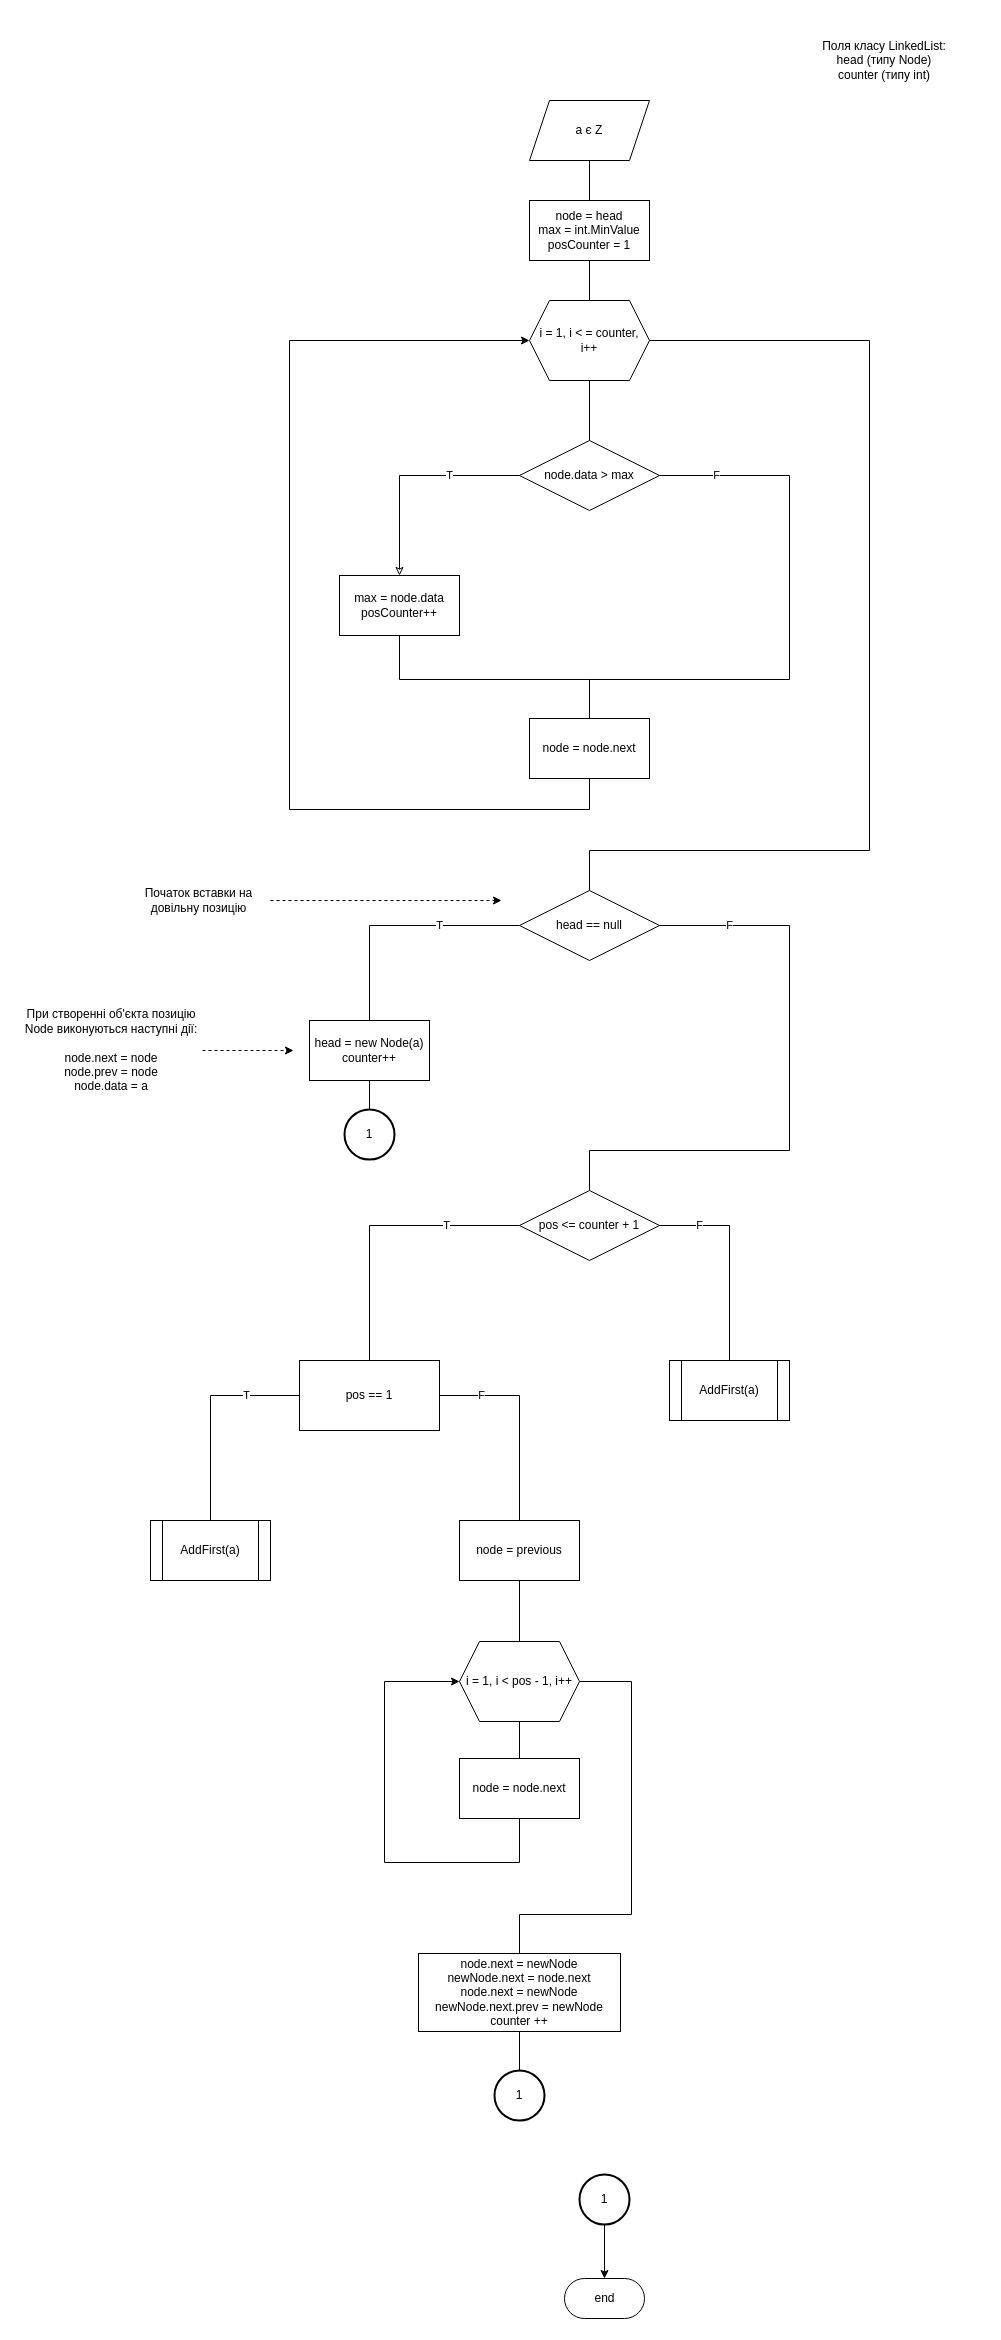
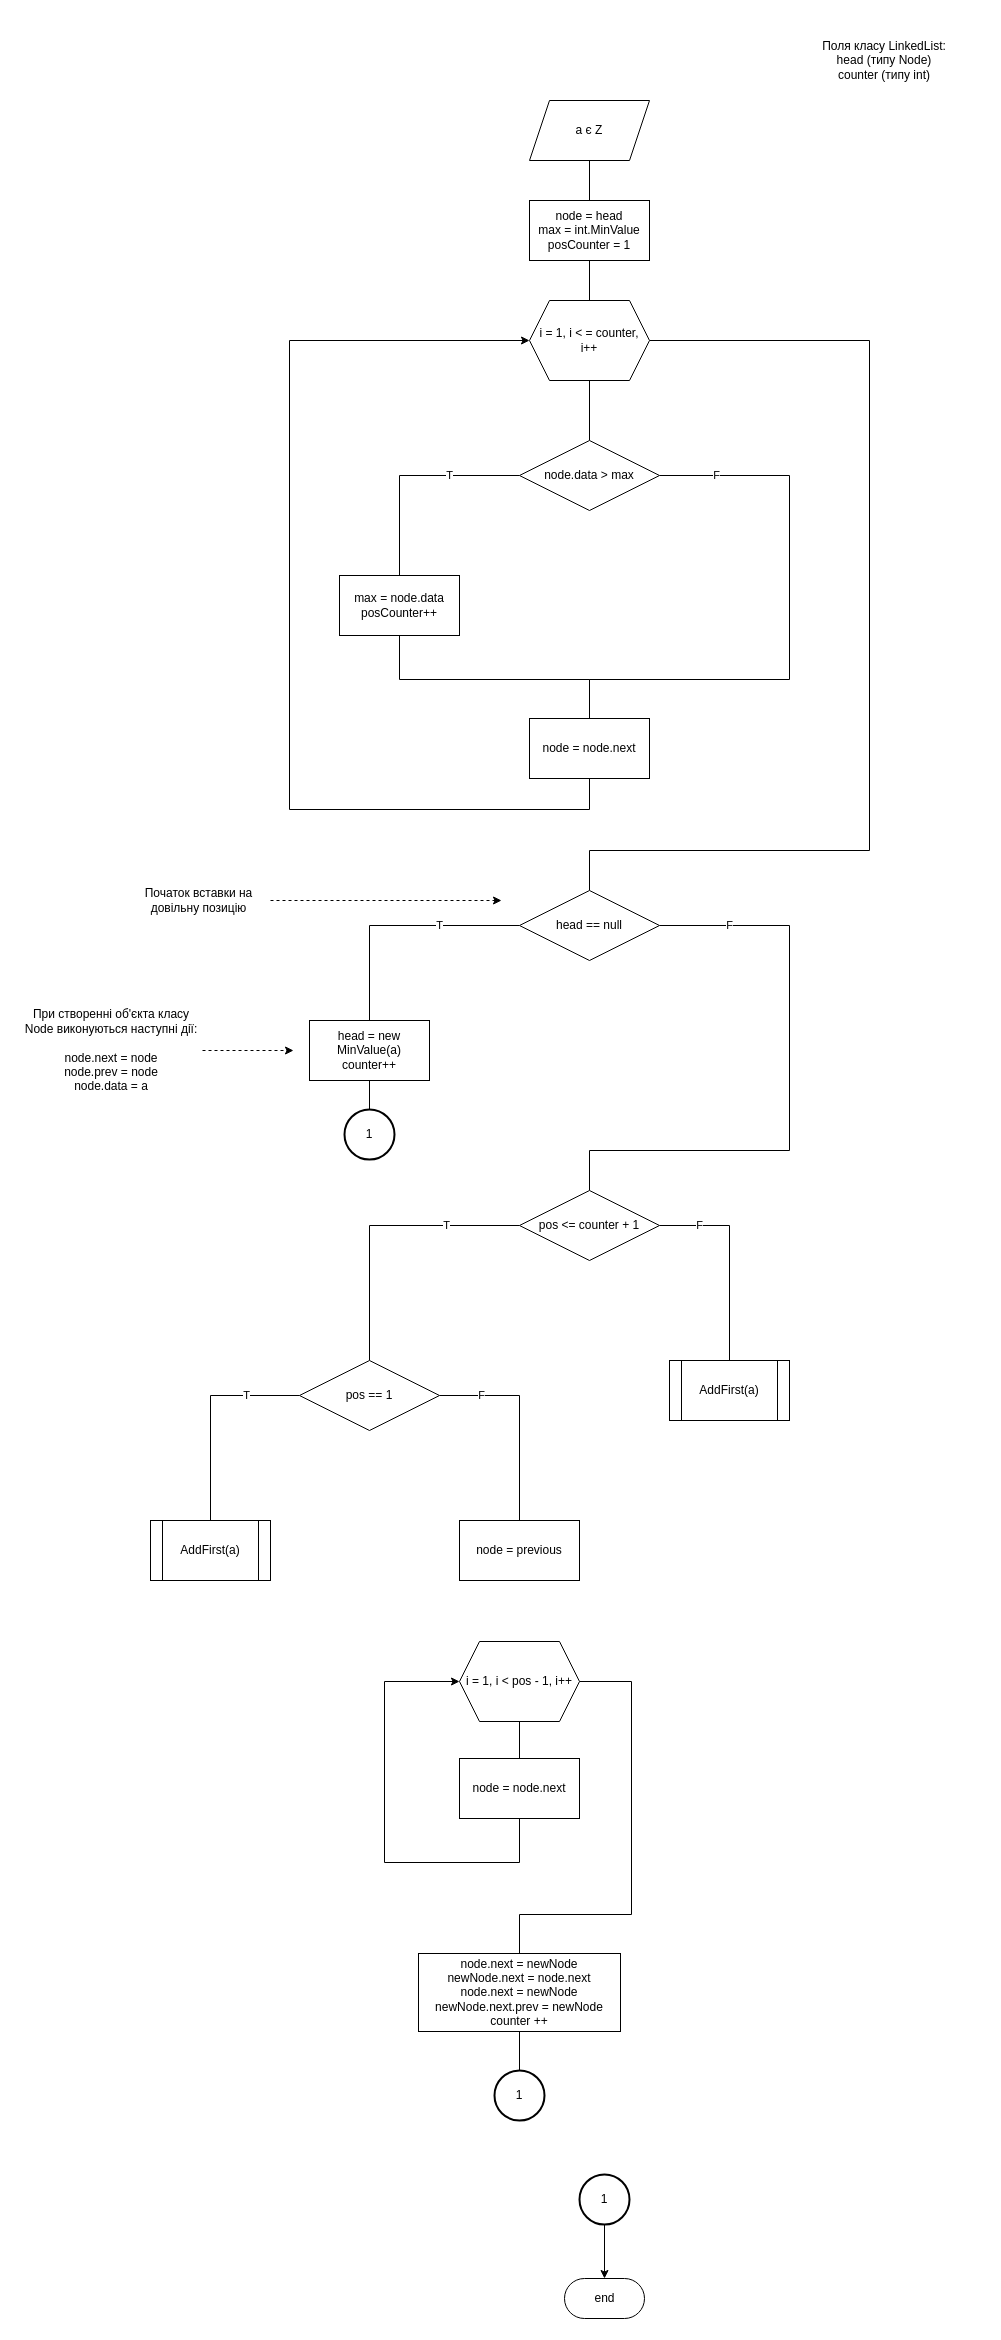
(400, 567) -> (400, 570)
(112, 1051) -> (112, 1051)
(370, 1051) -> (370, 1051)
(370, 1396) -> (370, 1396)
(520, 1611) -> none
